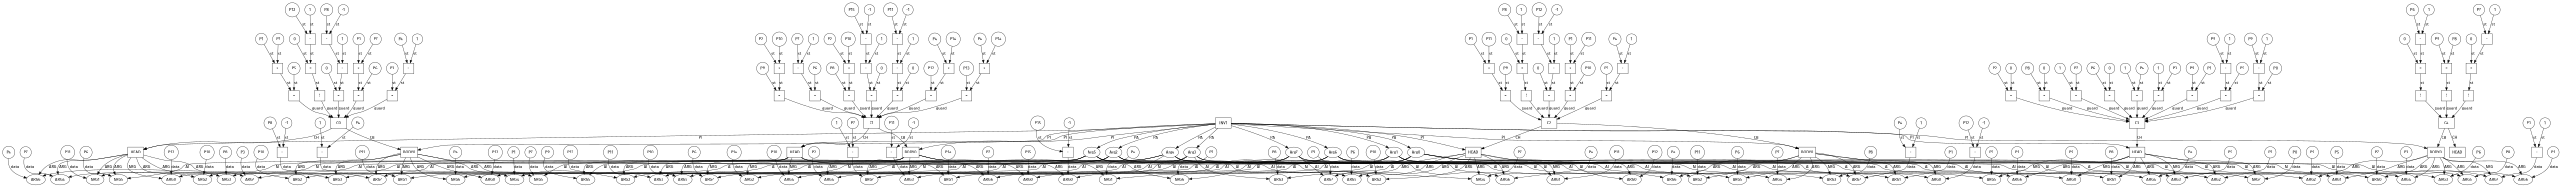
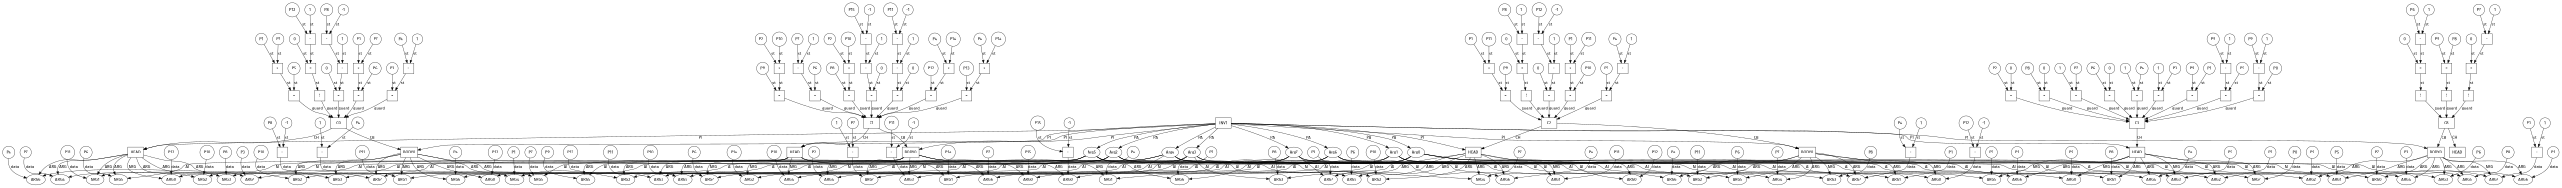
(2446, 123) -> (2446, 123)
